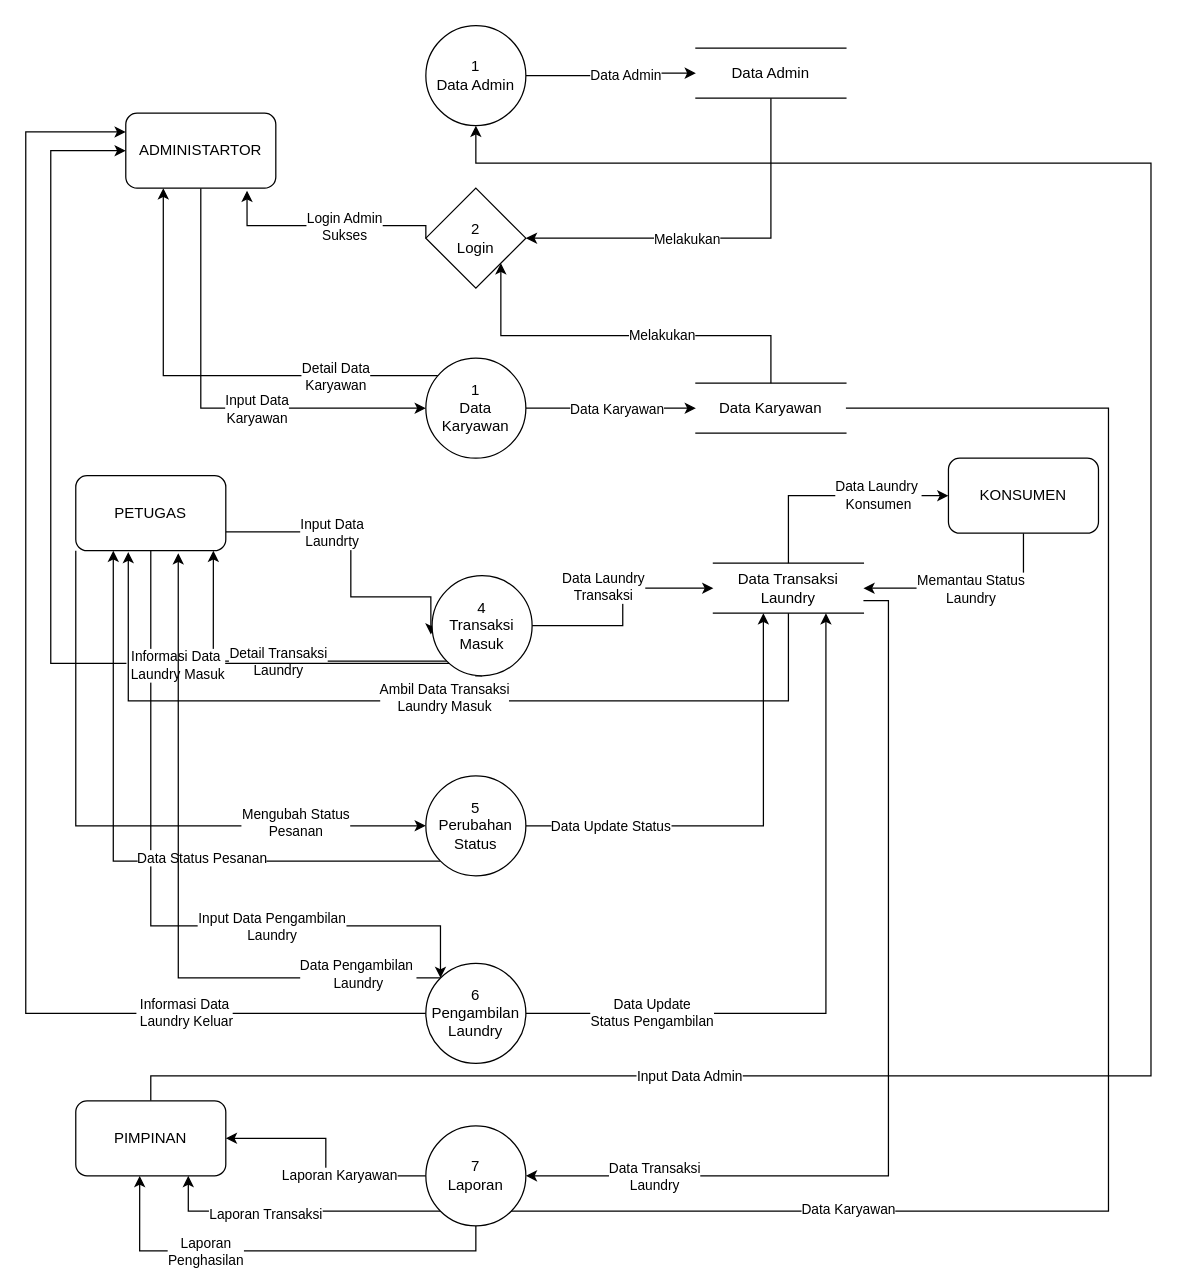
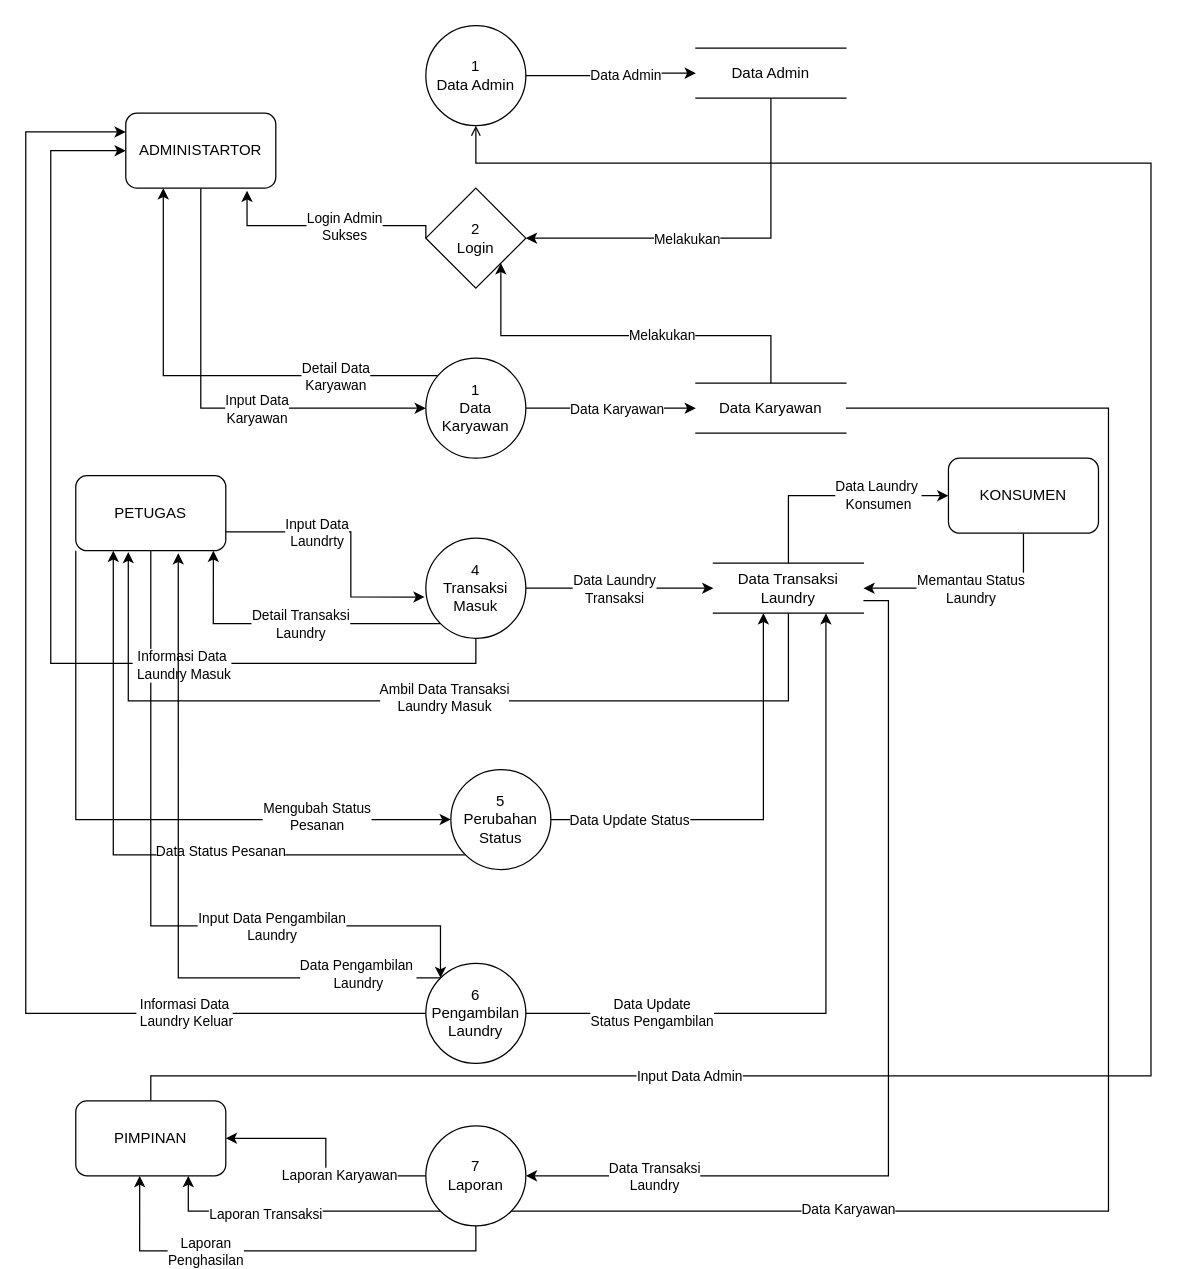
(476, 136) -> (476, 134)
(482, 626) -> (476, 588)
(476, 826) -> (501, 819)
